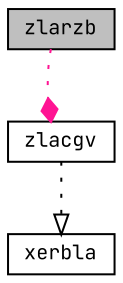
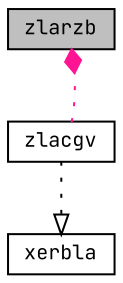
(48, 73) -> (75, 98)
